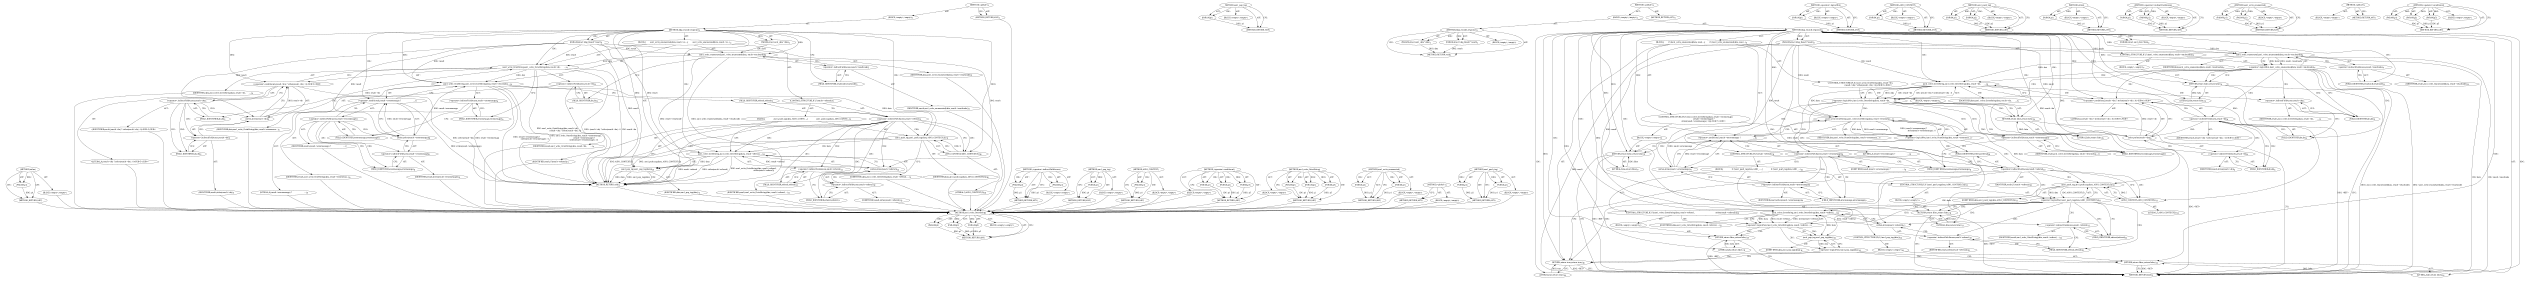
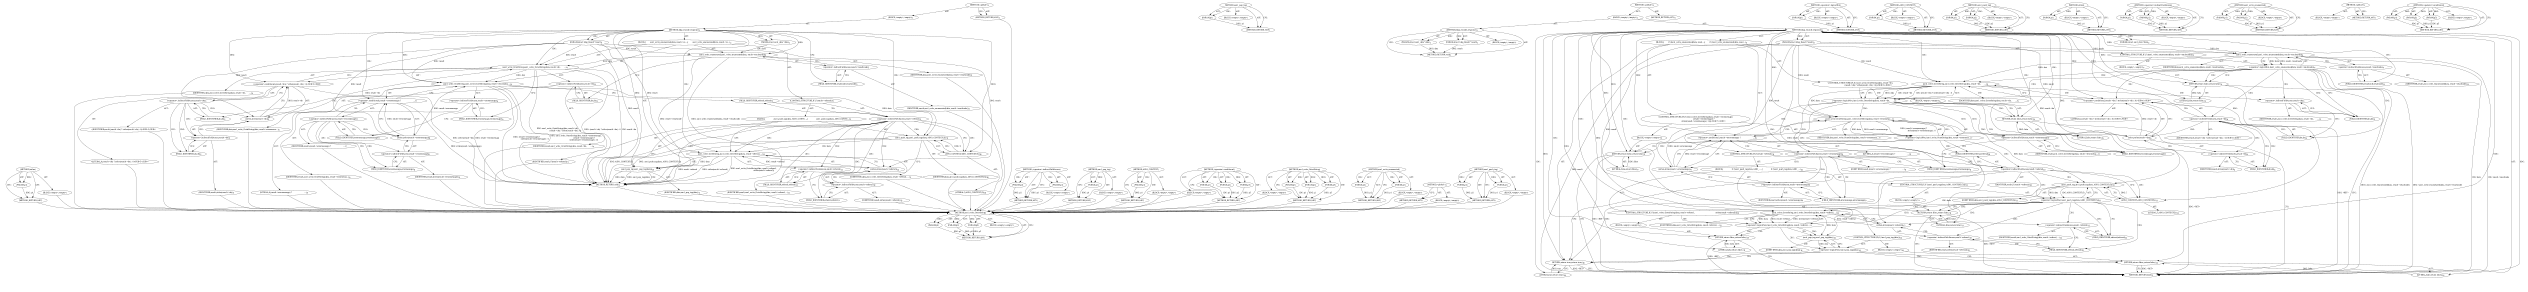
none -> (1859, 244)
